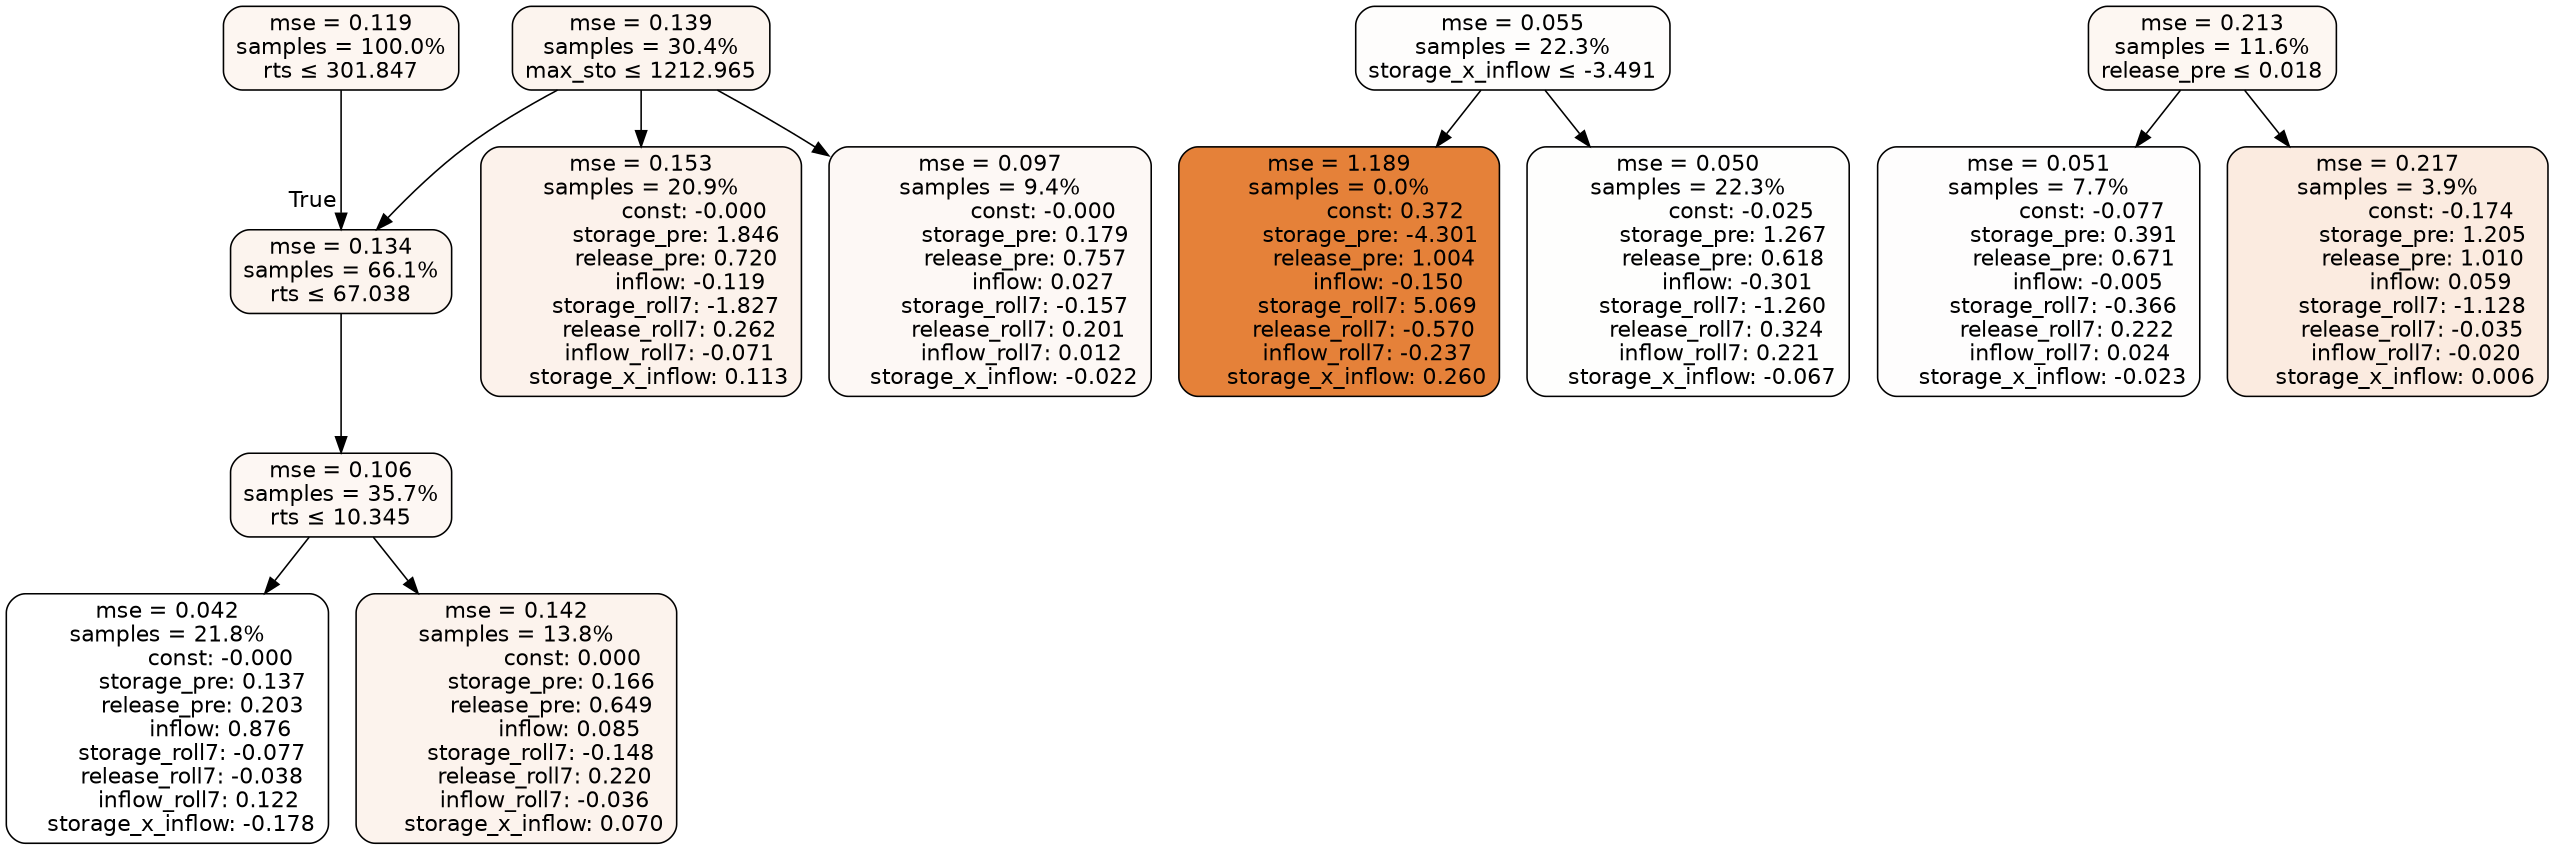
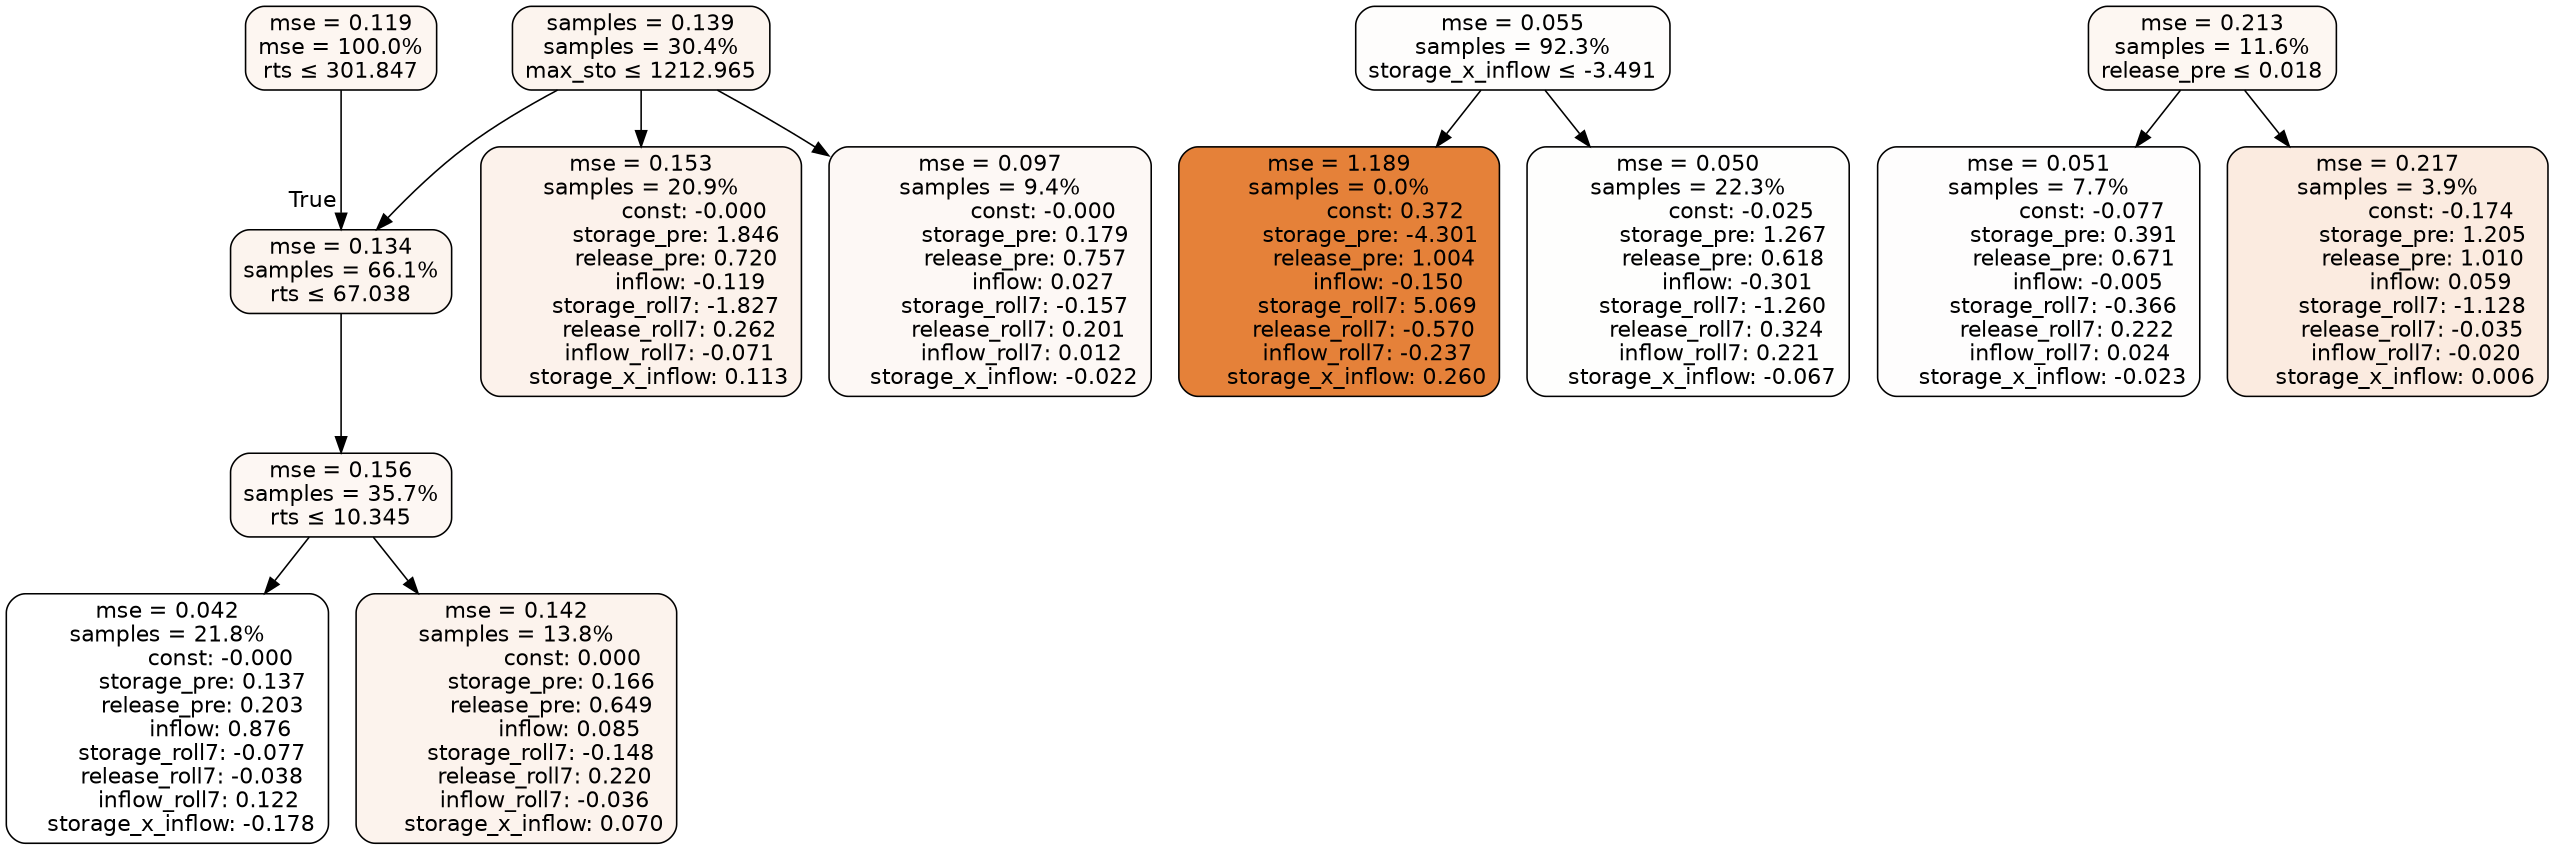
(341, 48) -> (341, 48)
(641, 48) -> (641, 48)
(1513, 48) -> (1513, 48)
(341, 495) -> (341, 495)
